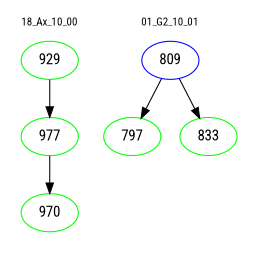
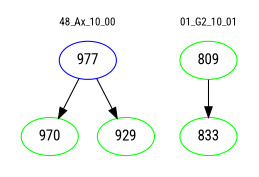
(50, 23) -> (88, 23)
(170, 60) -> (208, 60)
(50, 93) -> (104, 94)
(50, 137) -> (88, 60)
(132, 137) -> none
